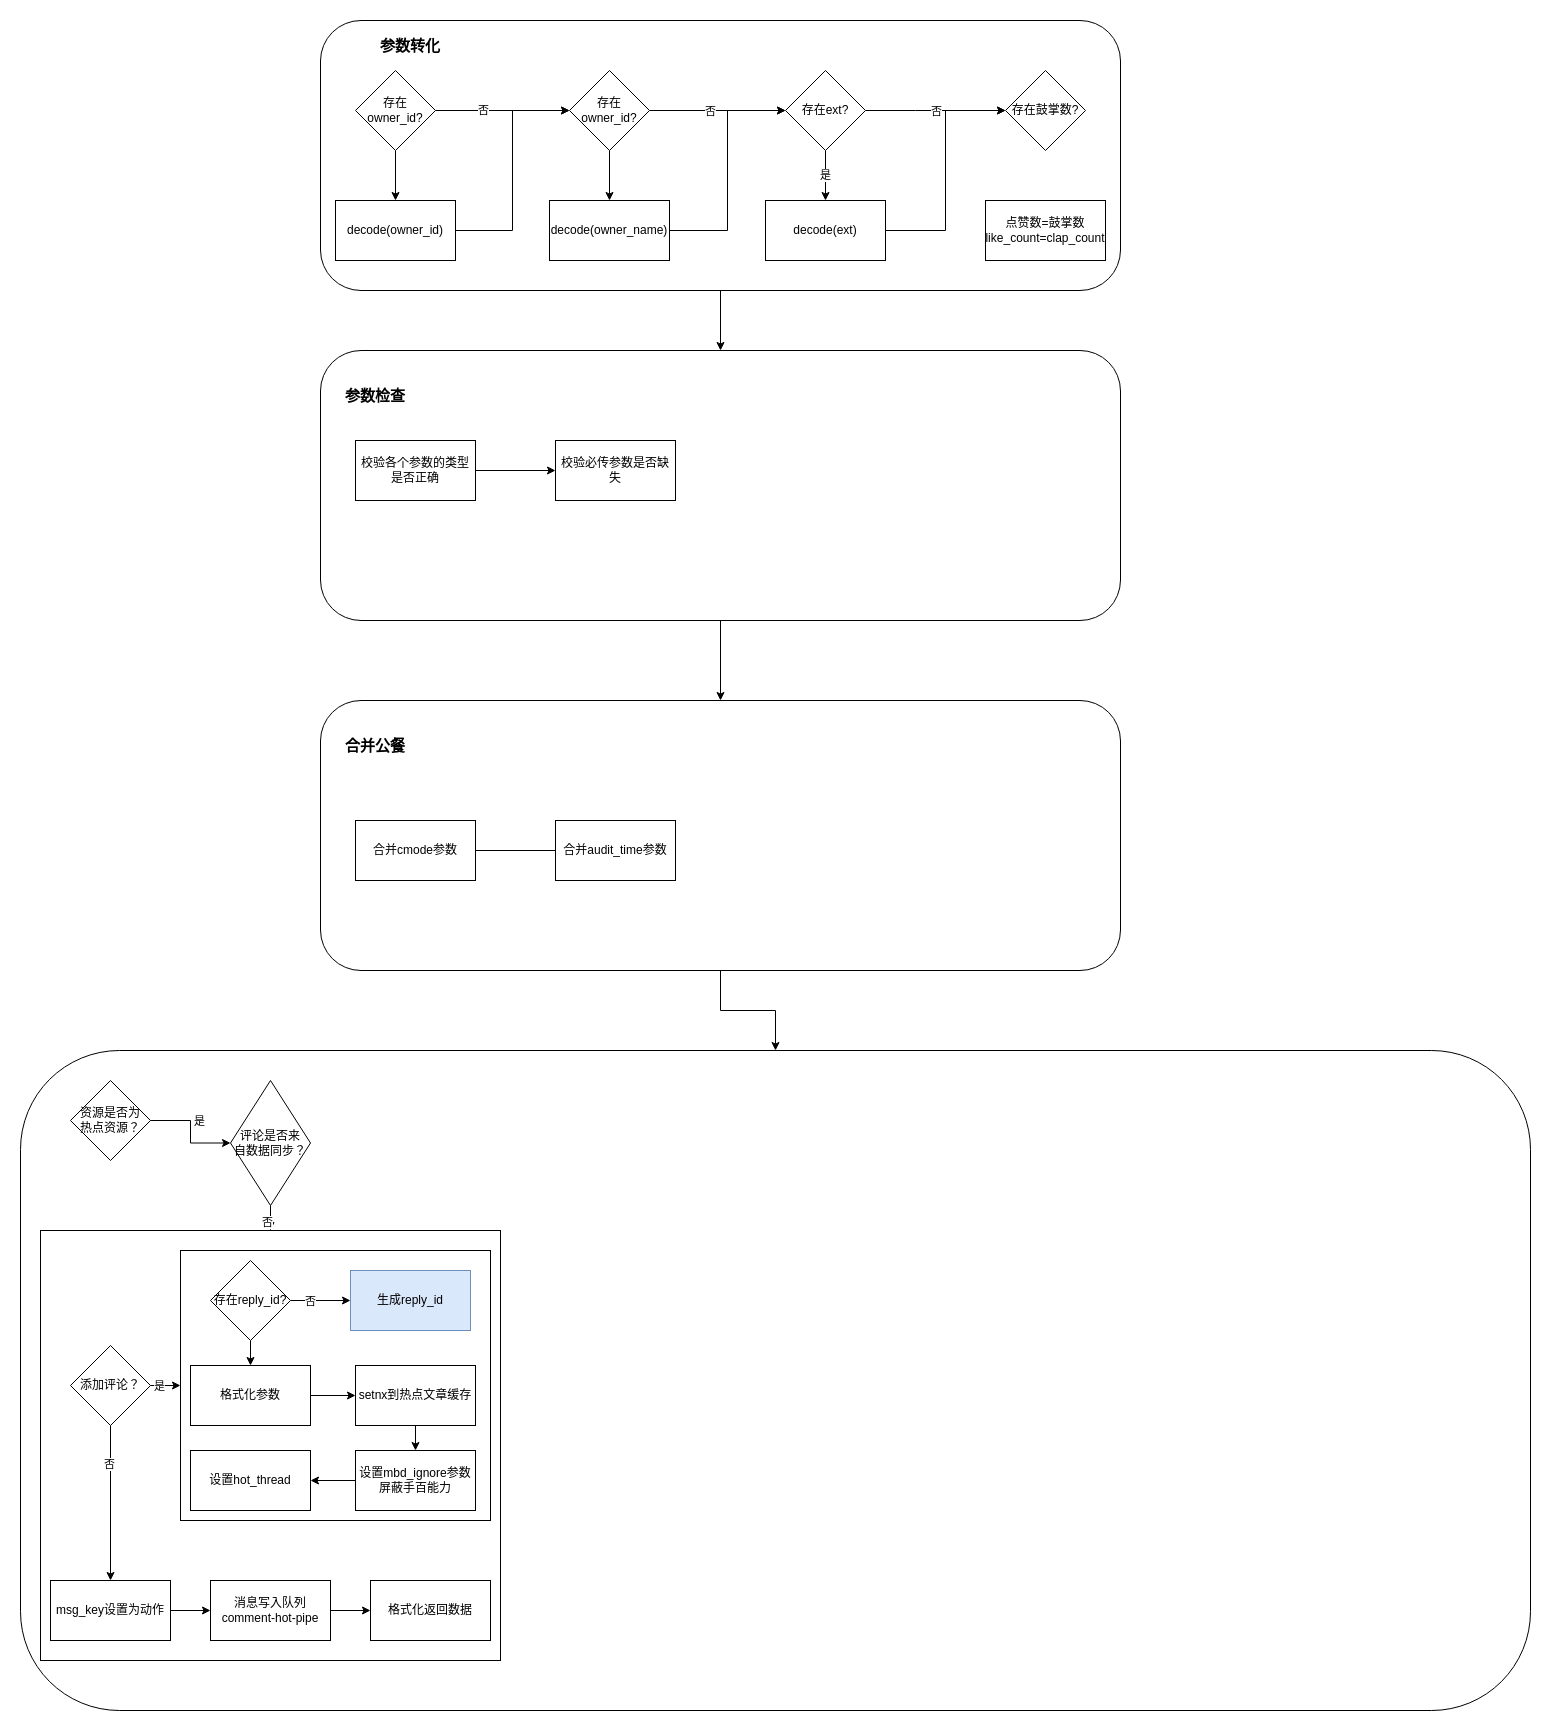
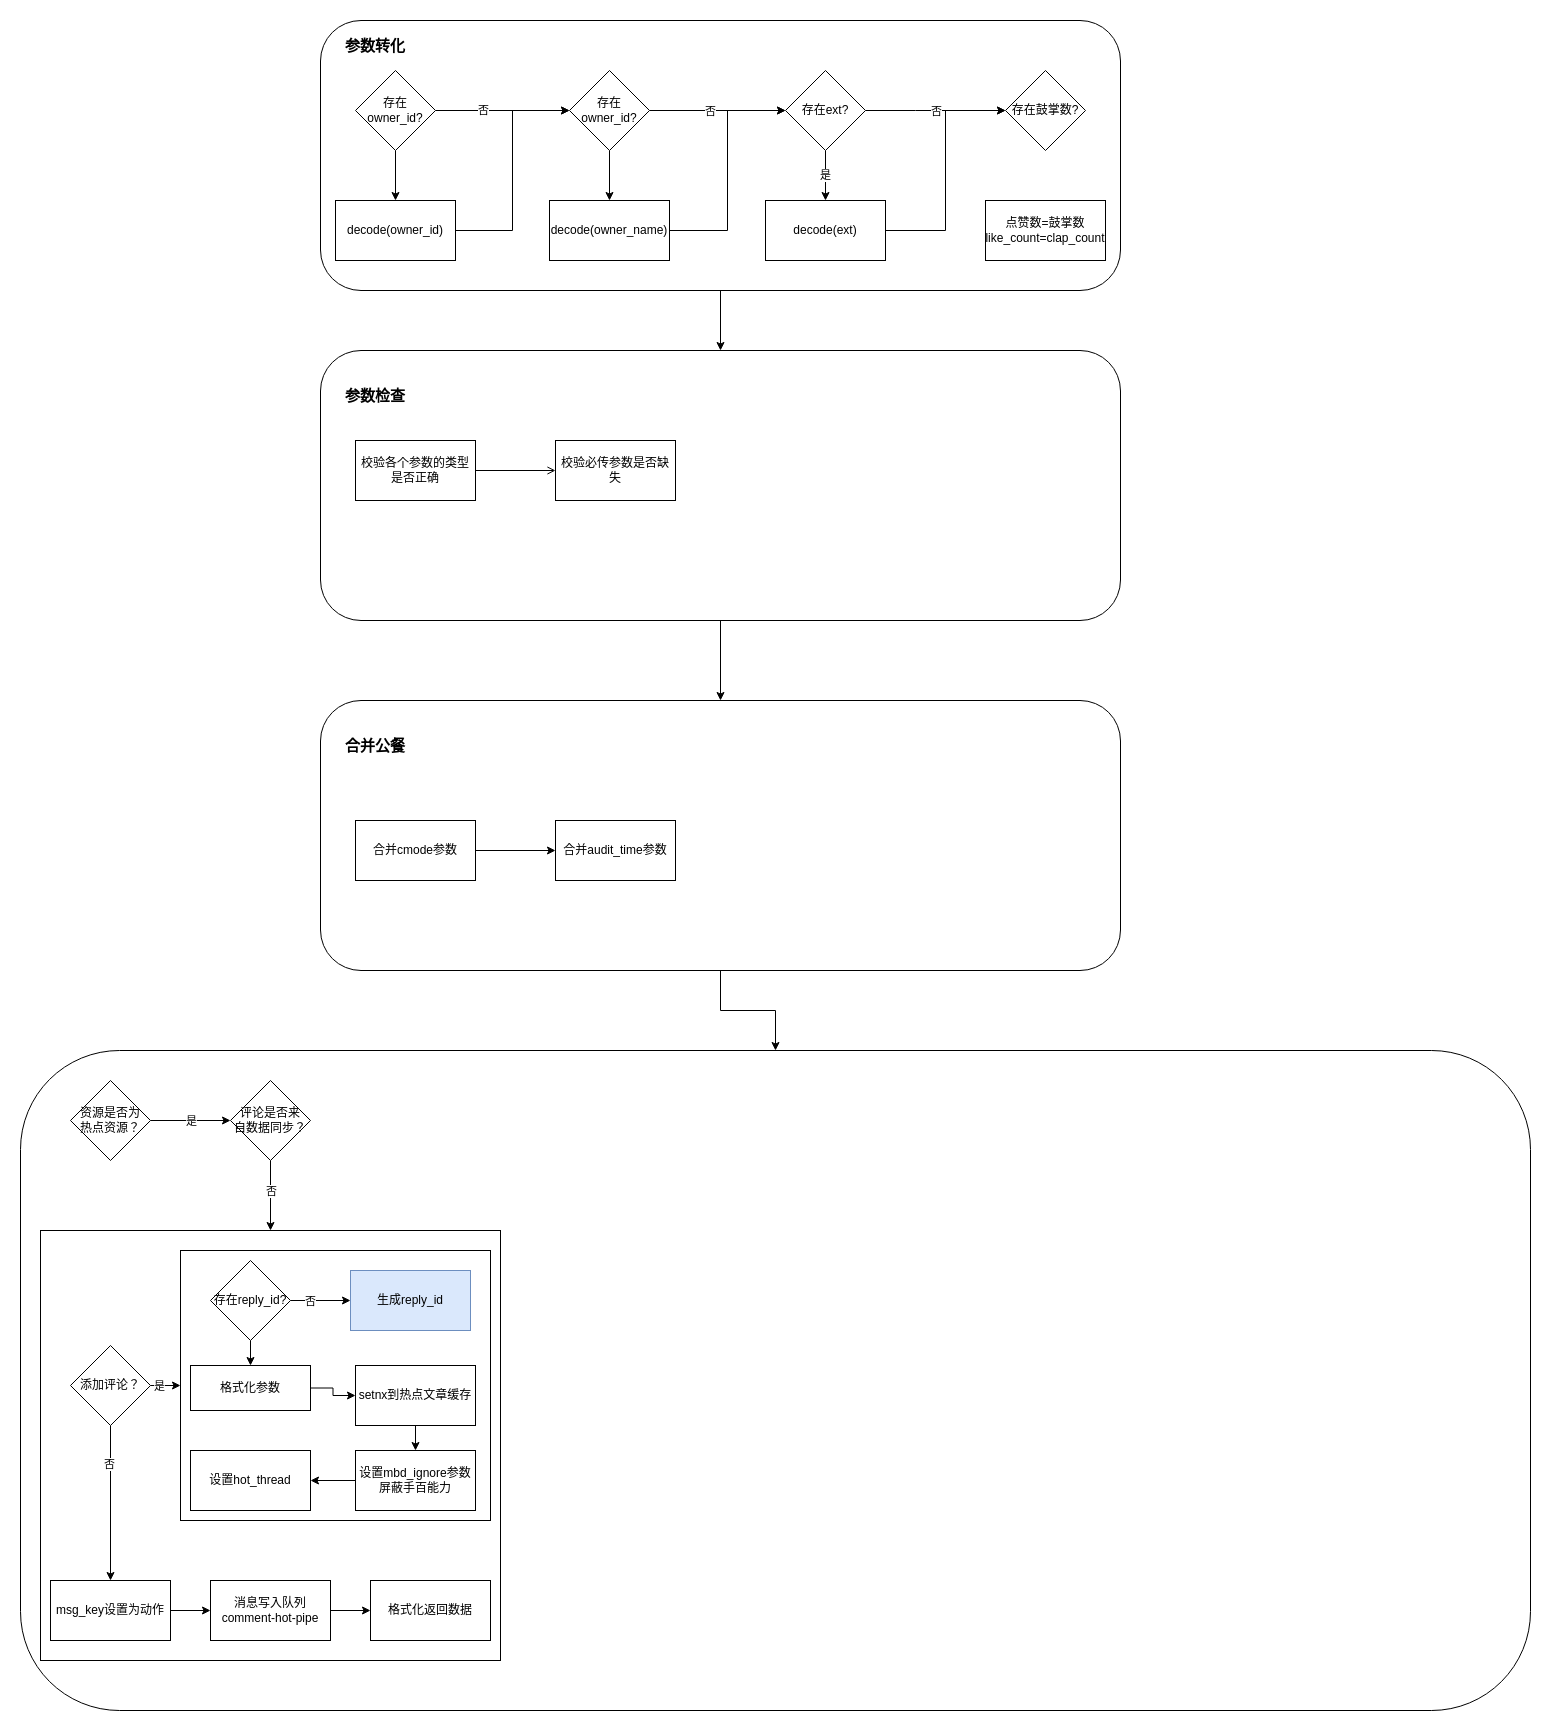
(411, 46) -> (376, 46)
(547, 471) -> (549, 471)
(550, 851) -> (547, 851)
(271, 1143) -> (271, 1121)
(251, 1396) -> (251, 1388)
